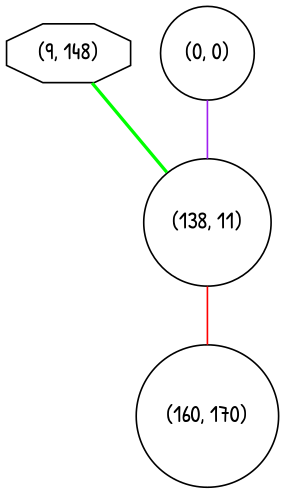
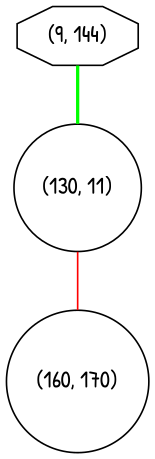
(69, 53) -> (78, 36)
(207, 53) -> none
(207, 222) -> (78, 188)
